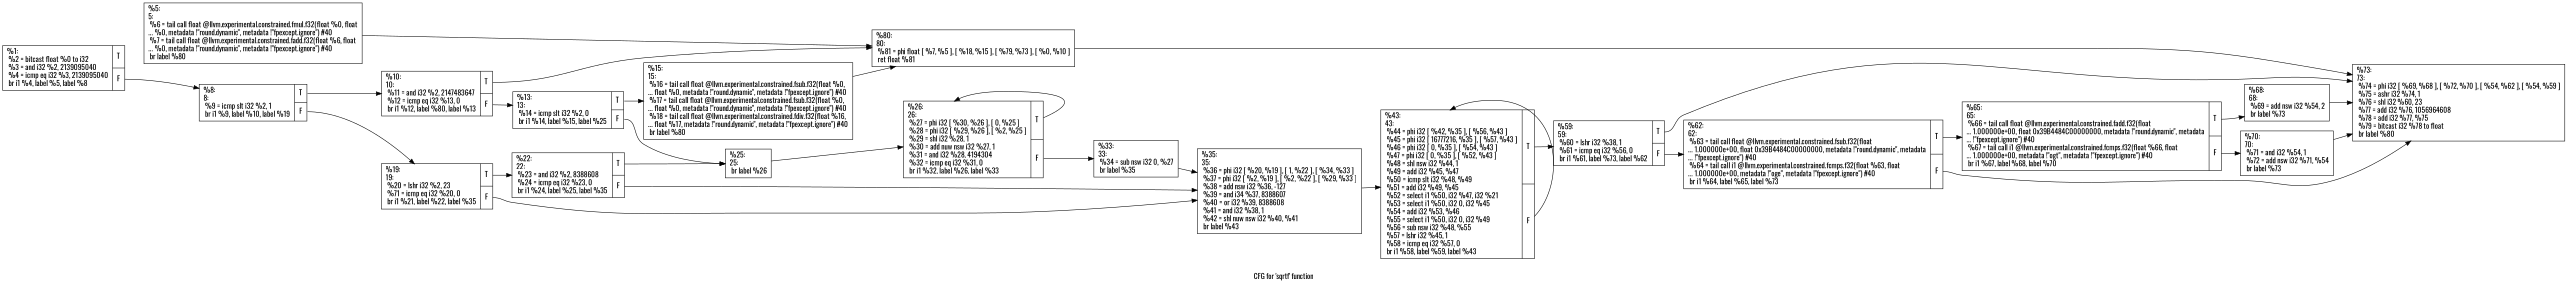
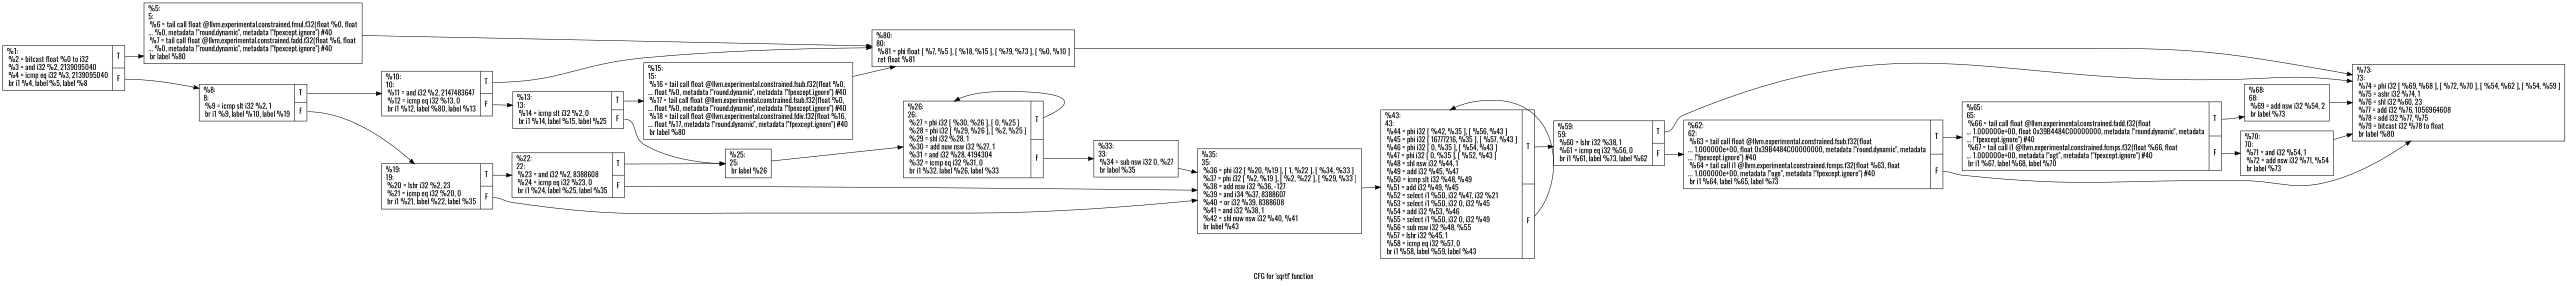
none -> (132, 57)
(423, 194) -> (423, 194)
